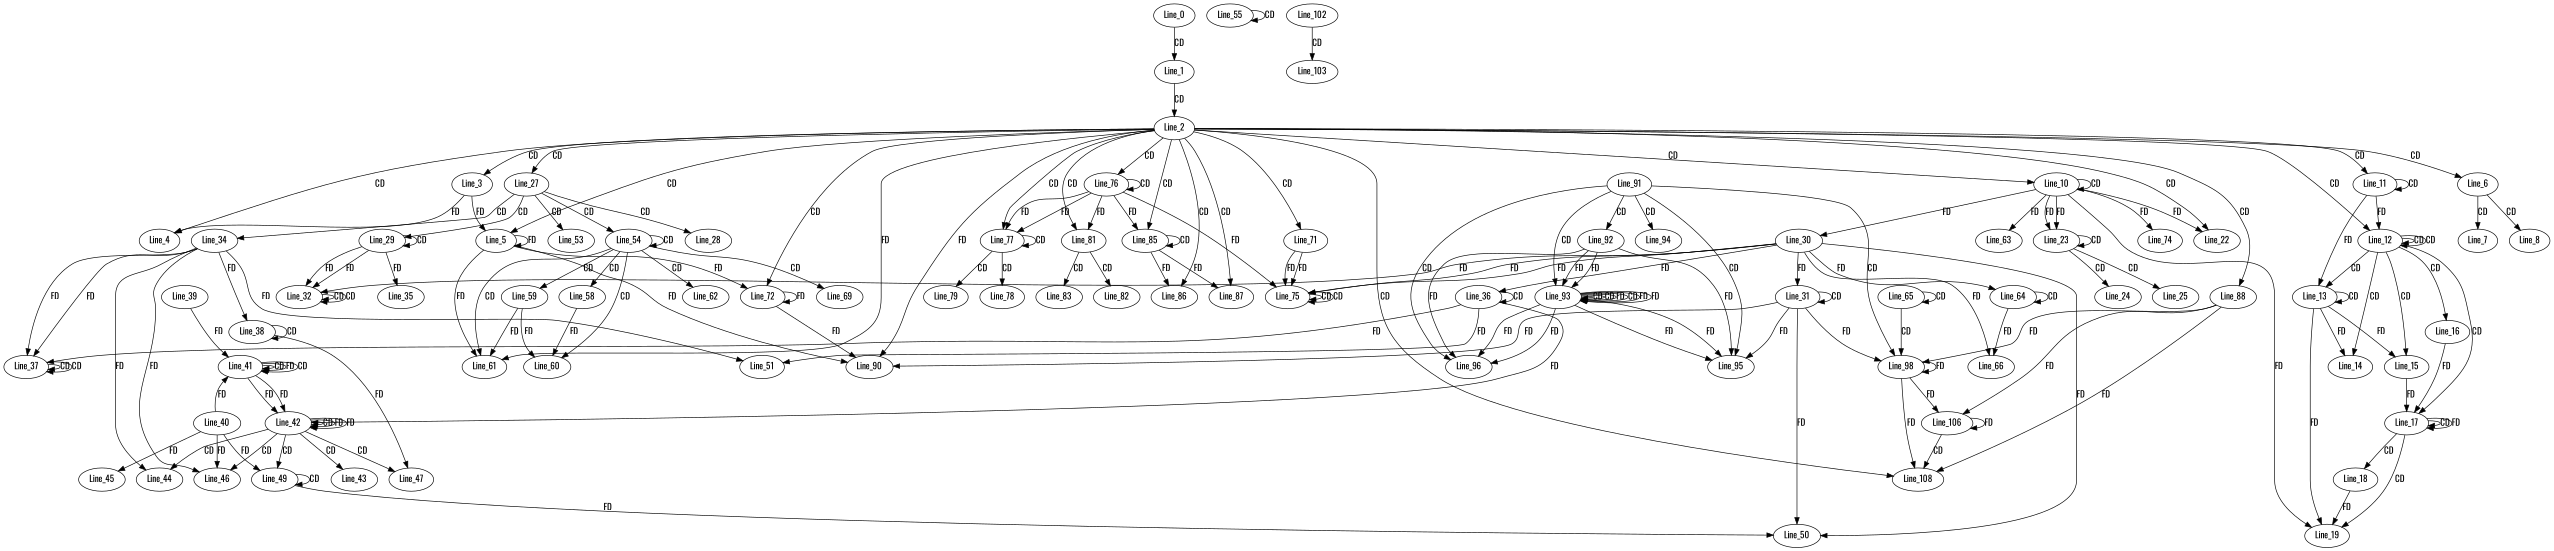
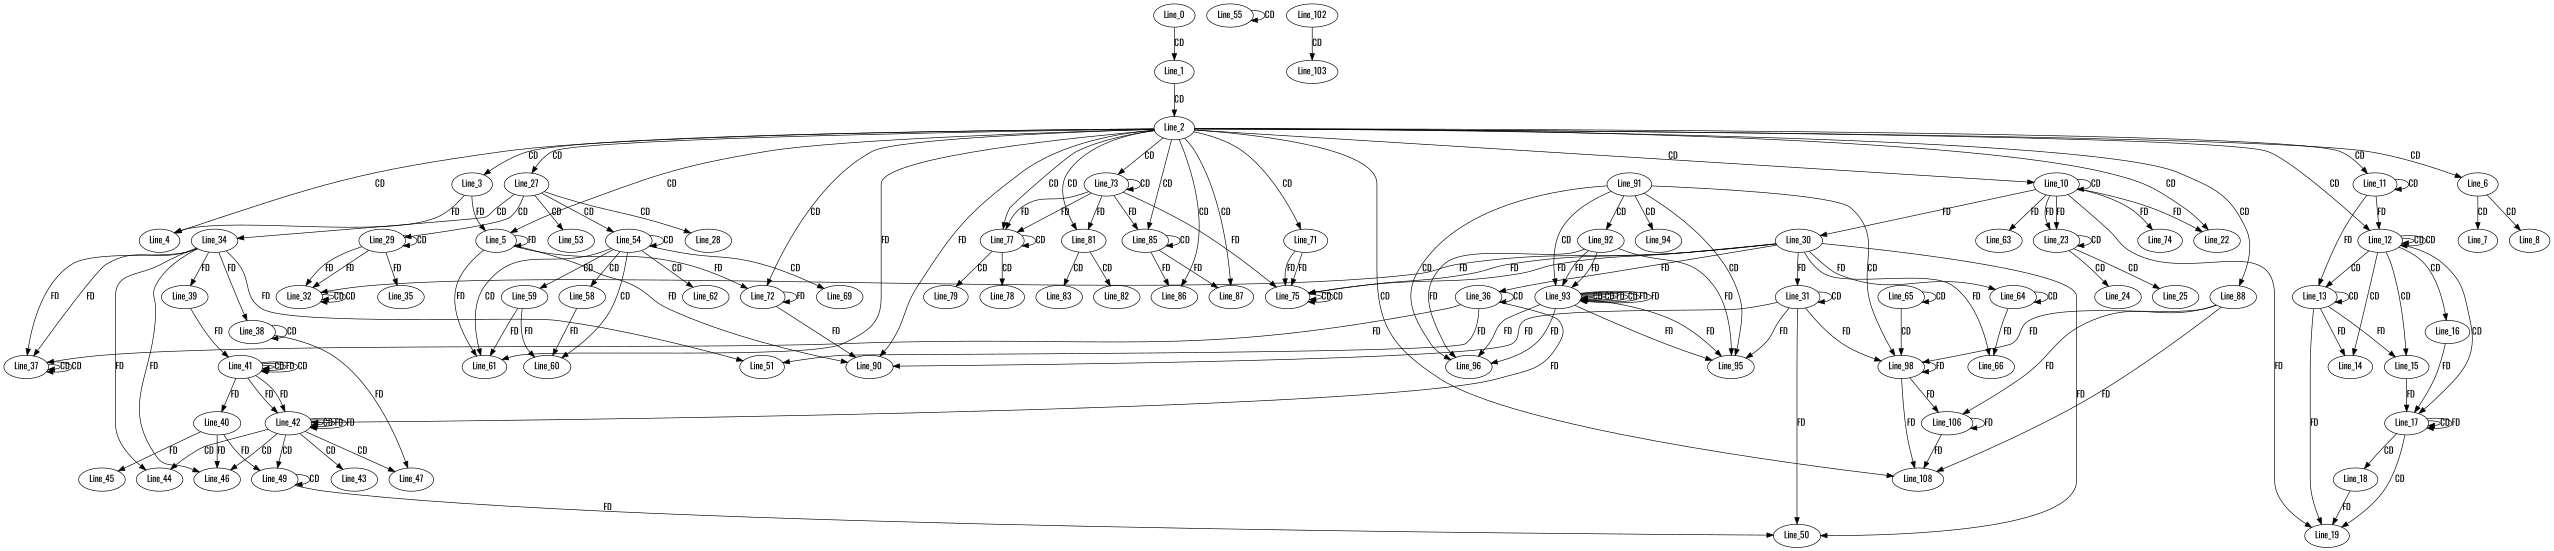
(1106, 184) -> (1106, 184)
none -> (201, 266)
(216, 395) -> (230, 392)
(1938, 451) -> (1938, 451)
